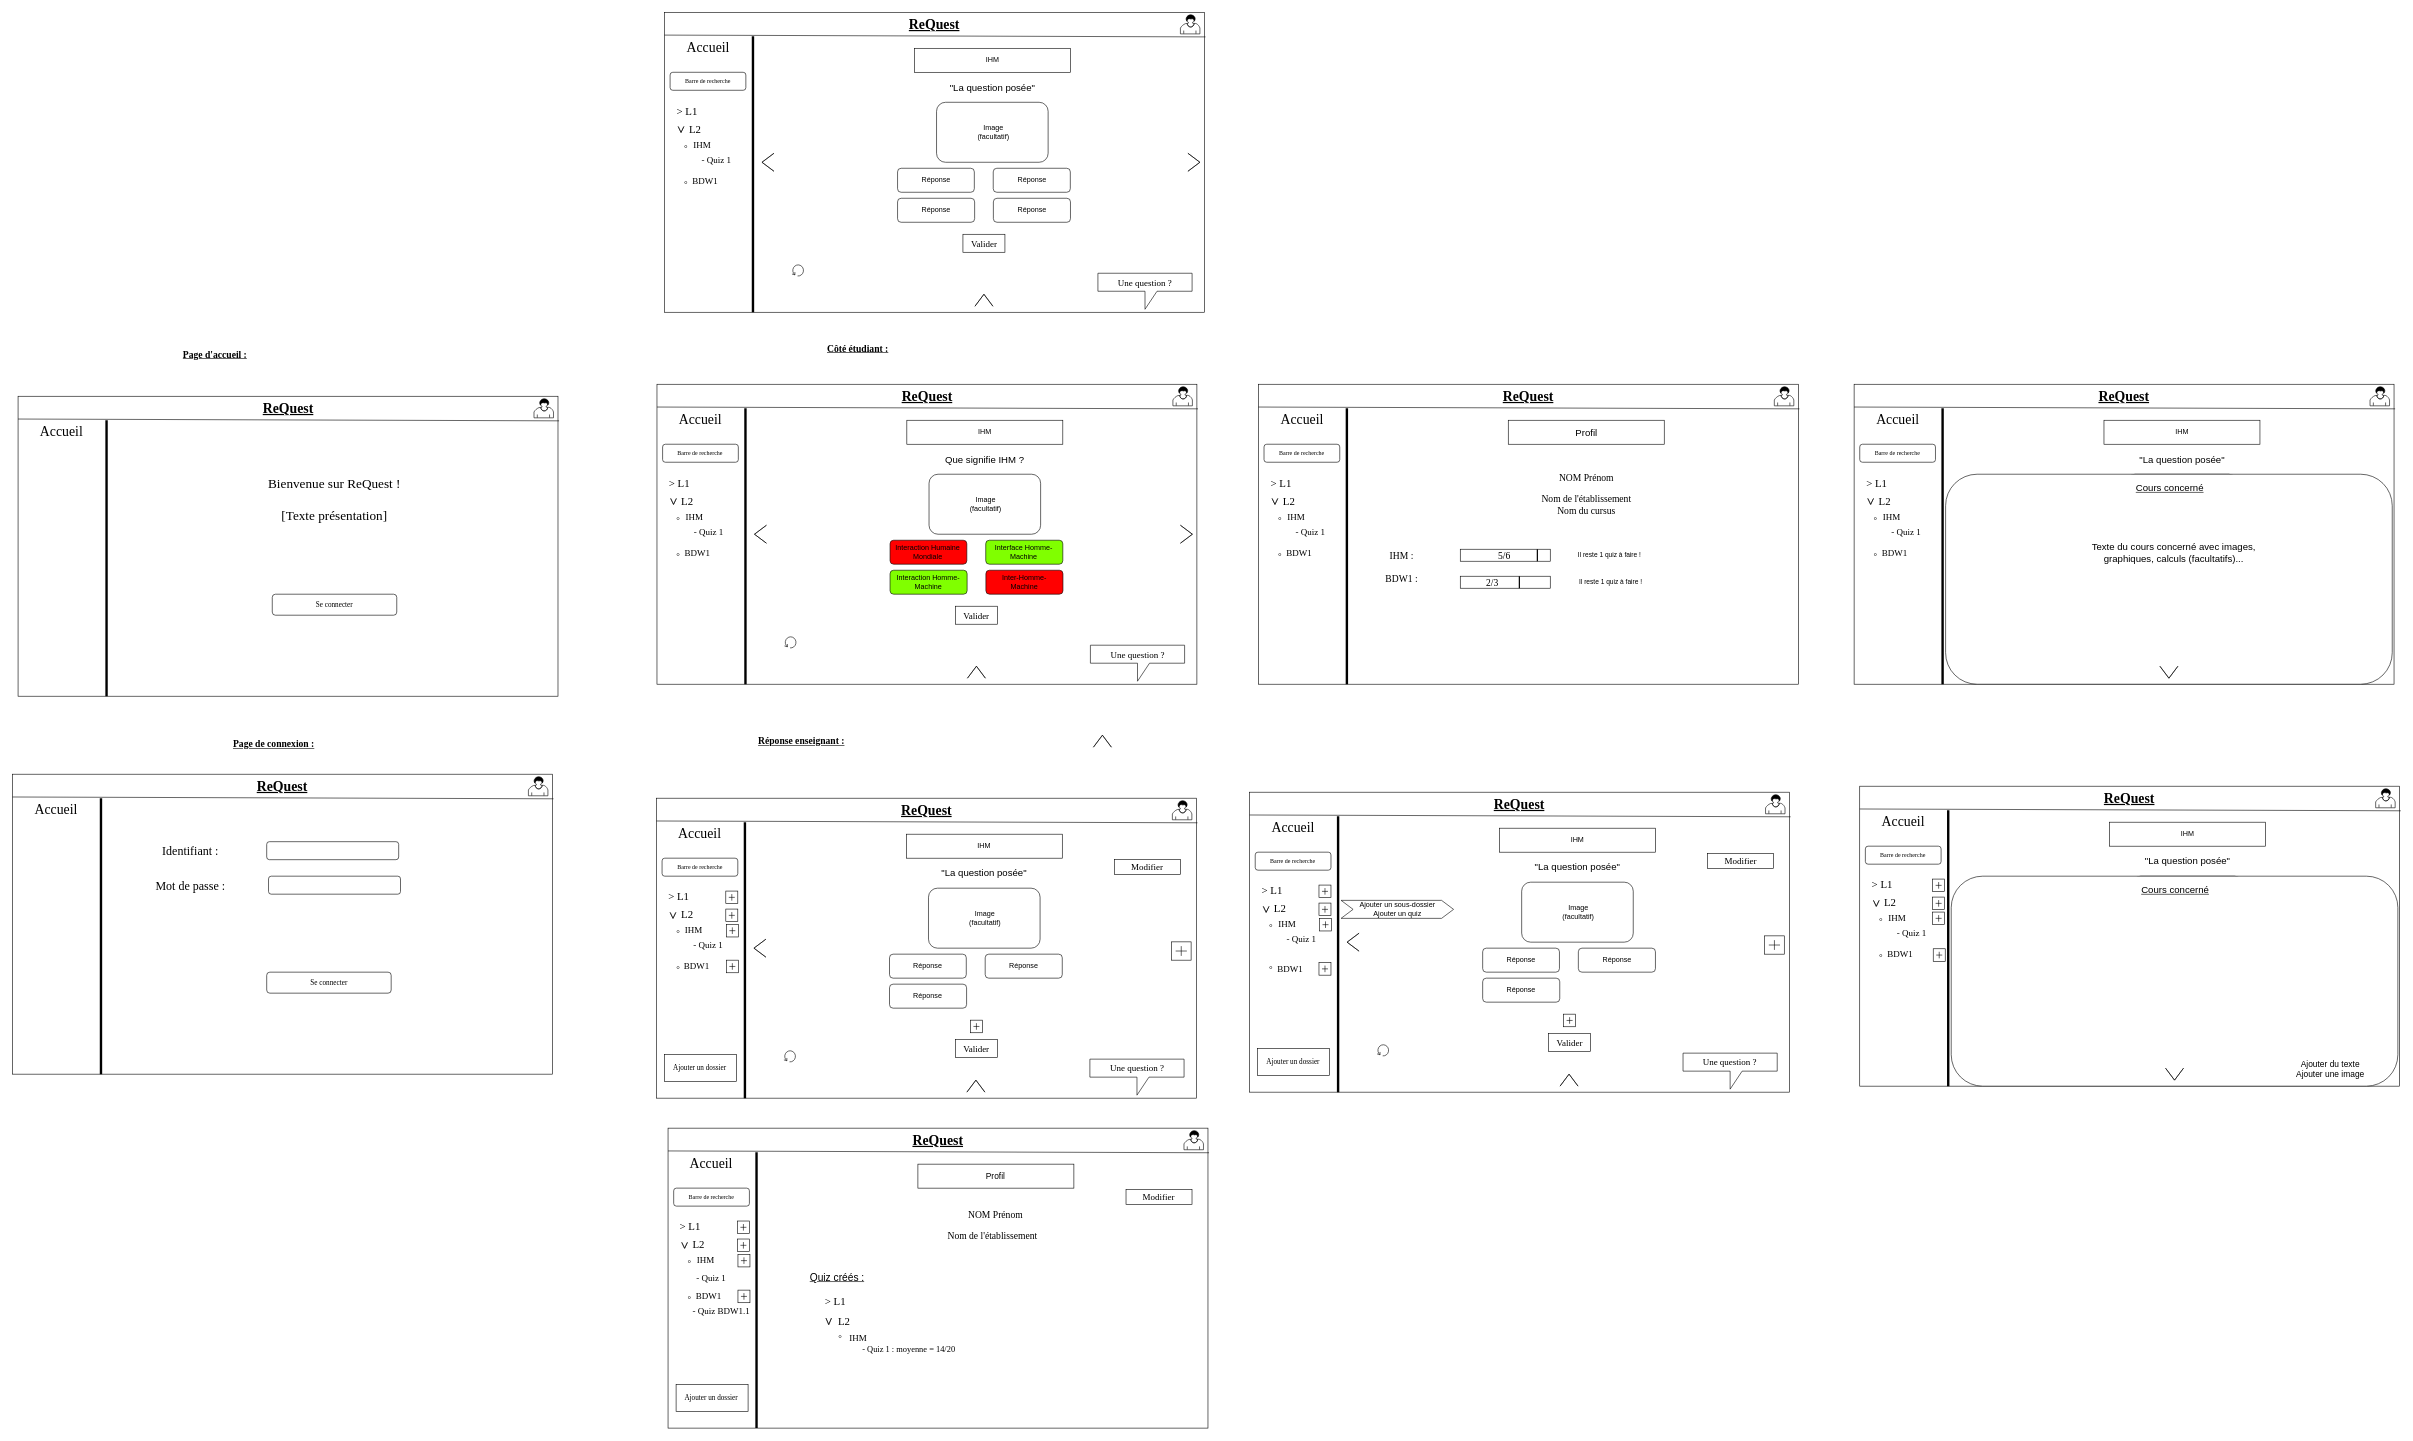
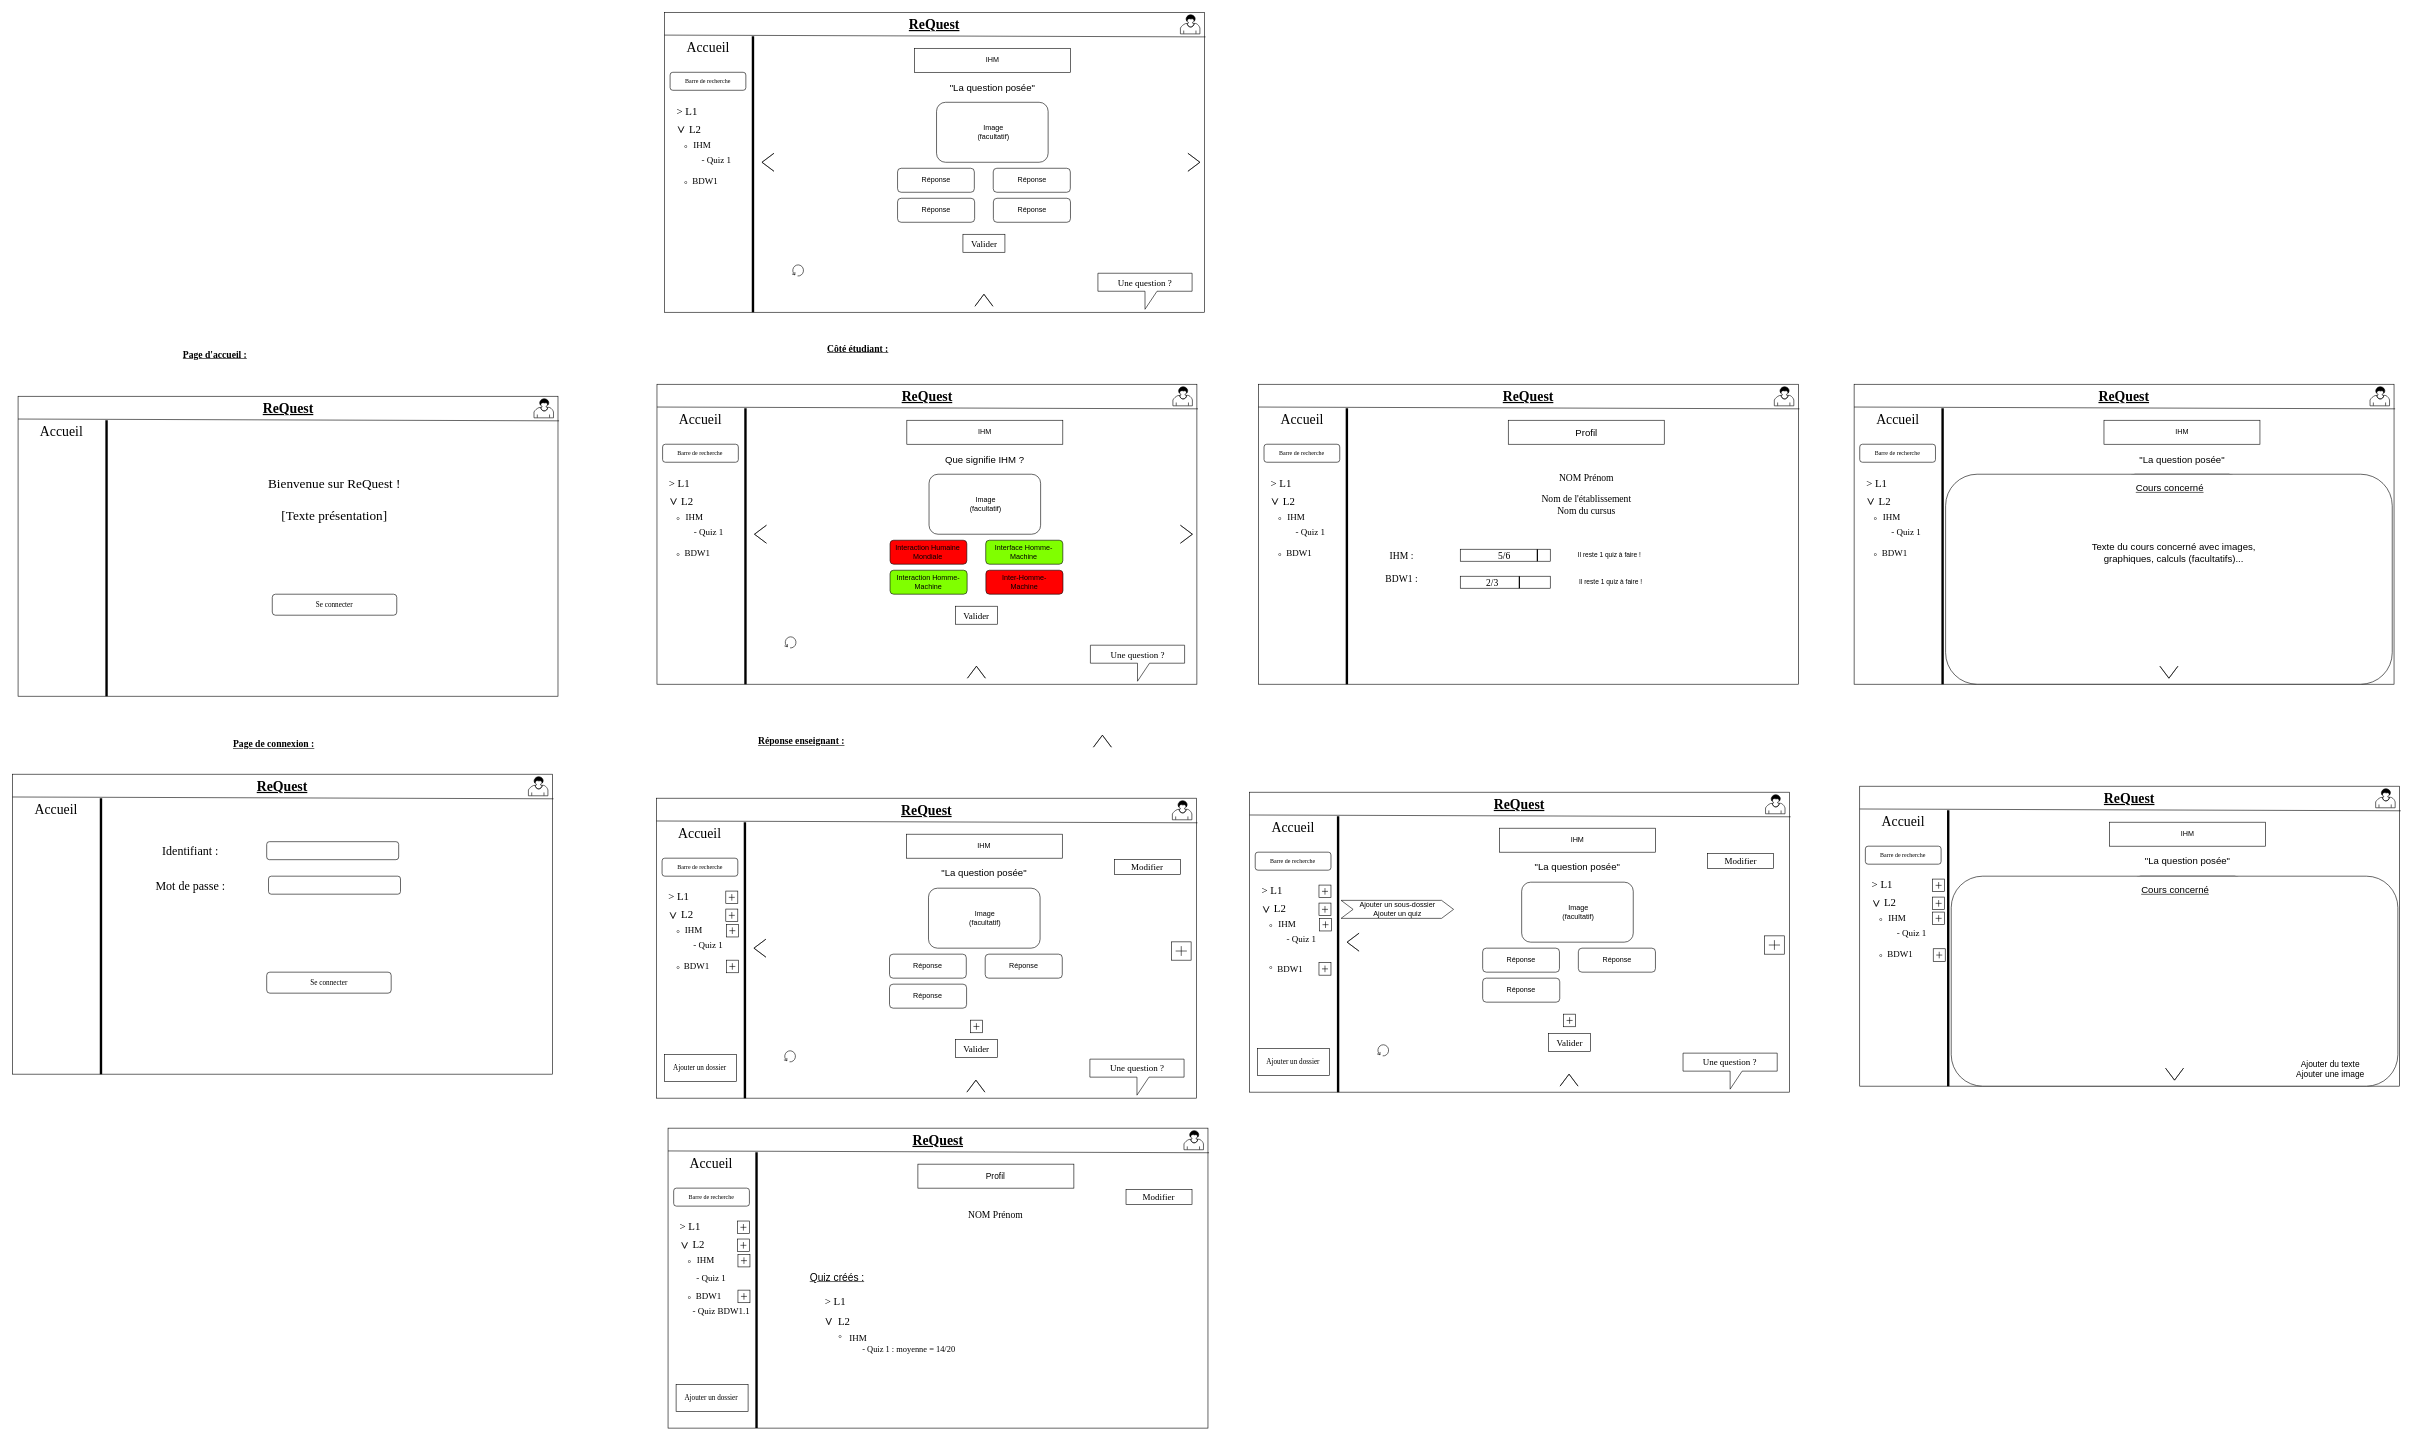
(992, 1236) -> none
